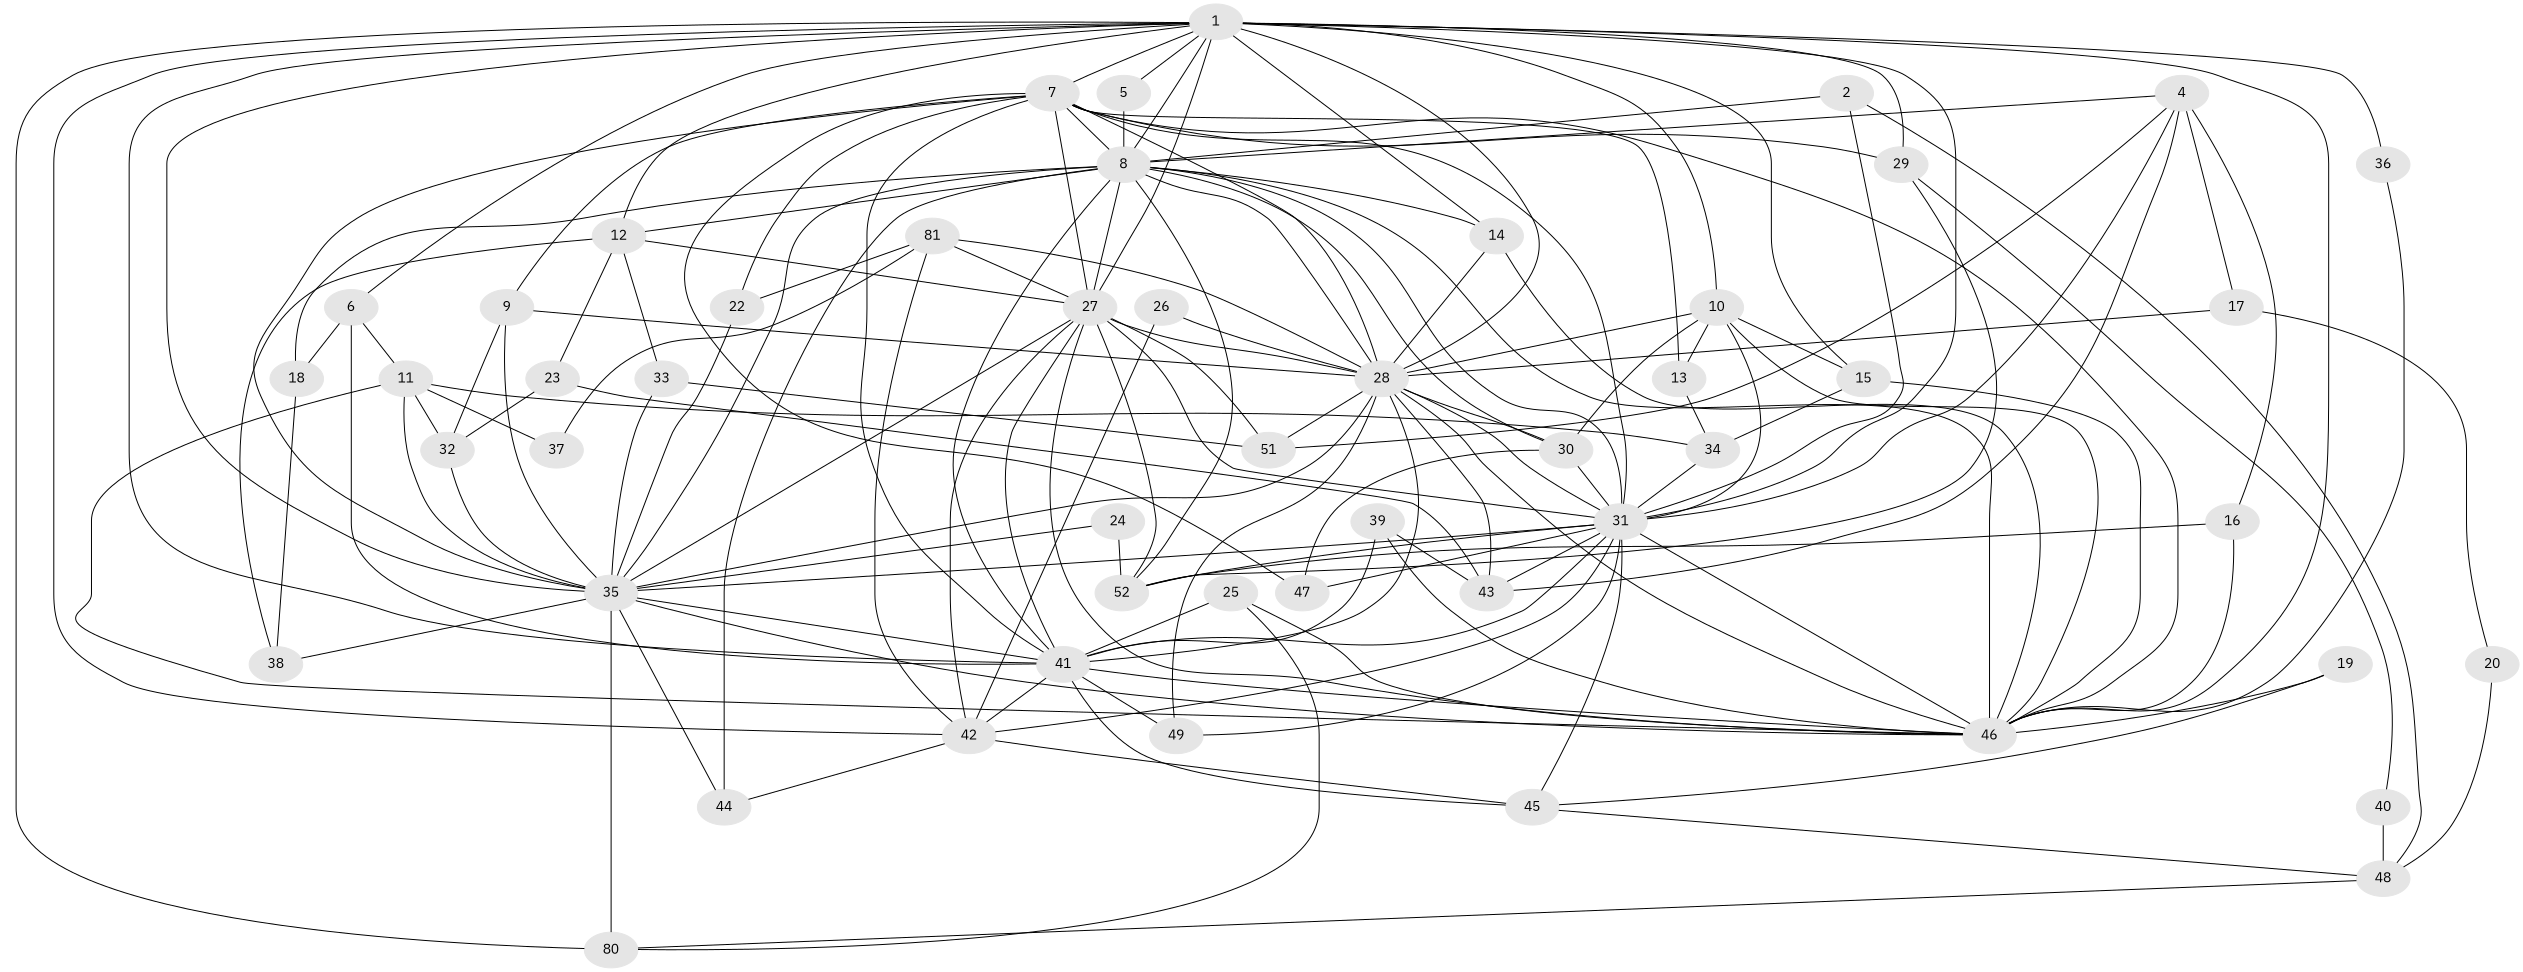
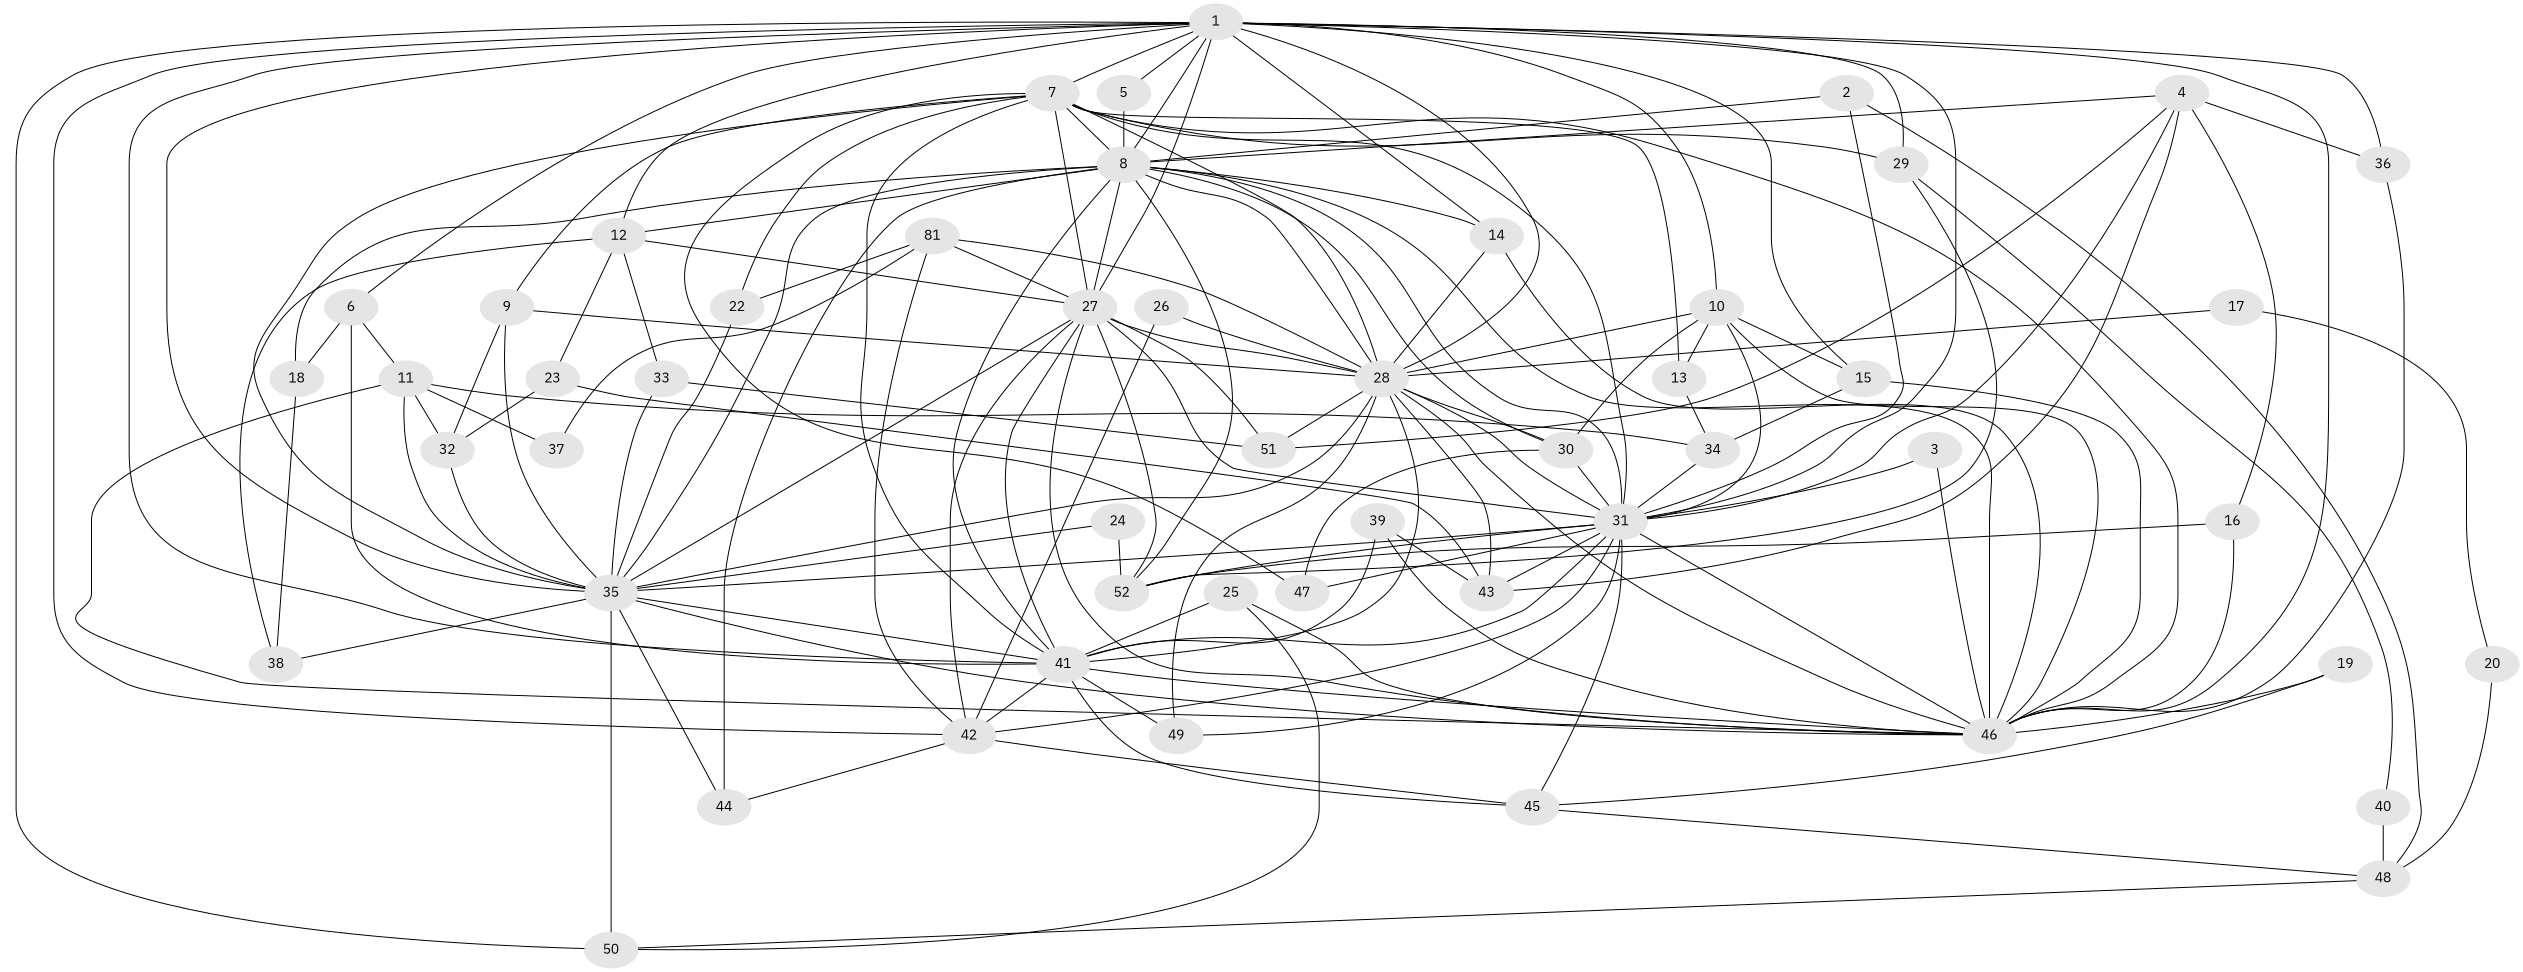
(2210, 200) -> (2283, 129)
none -> (1935, 450)
(611, 950) -> (611, 950)
